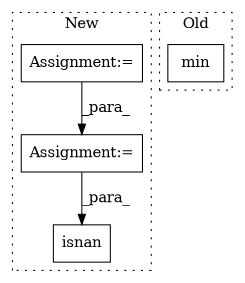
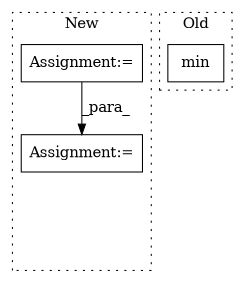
(82, 243) -> none
